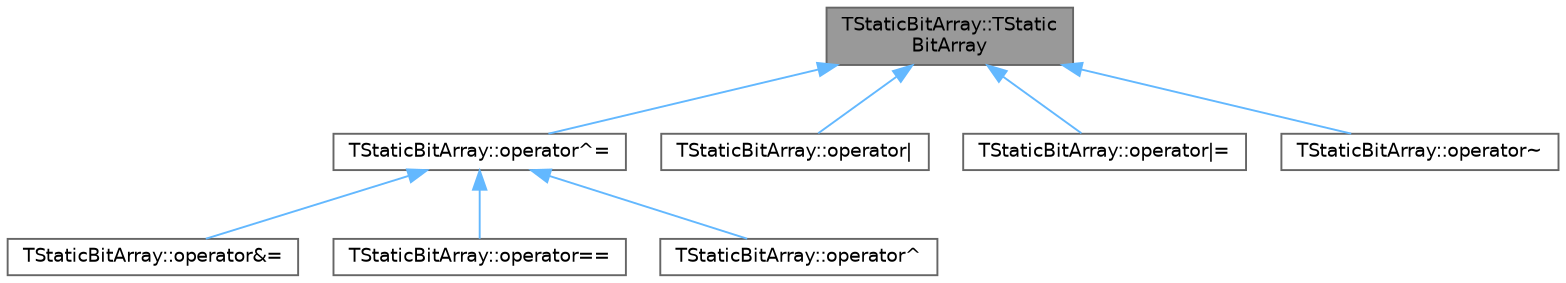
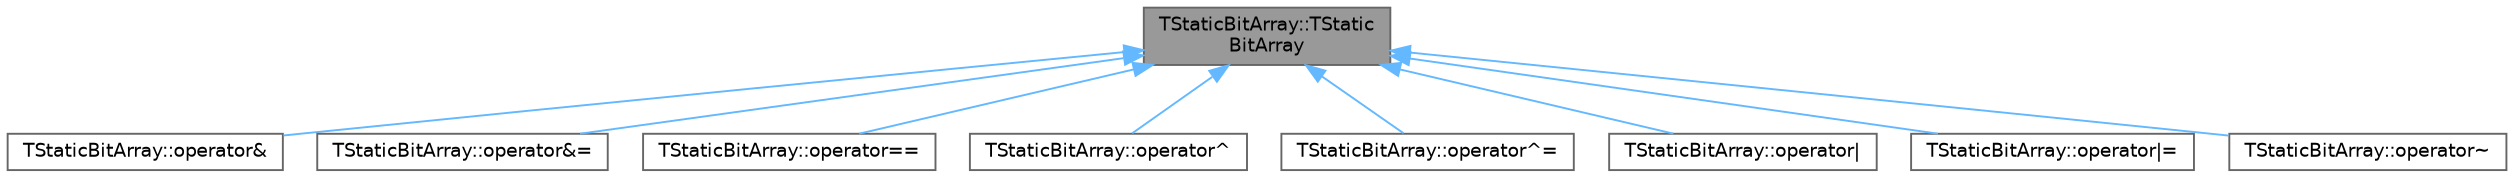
none -> (145, 152)
(307, 207) -> (852, 96)
(648, 207) -> (1172, 105)
(480, 214) -> (997, 102)
